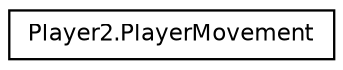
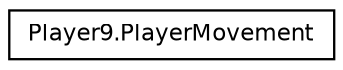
(172, 35) -> (172, 35)
